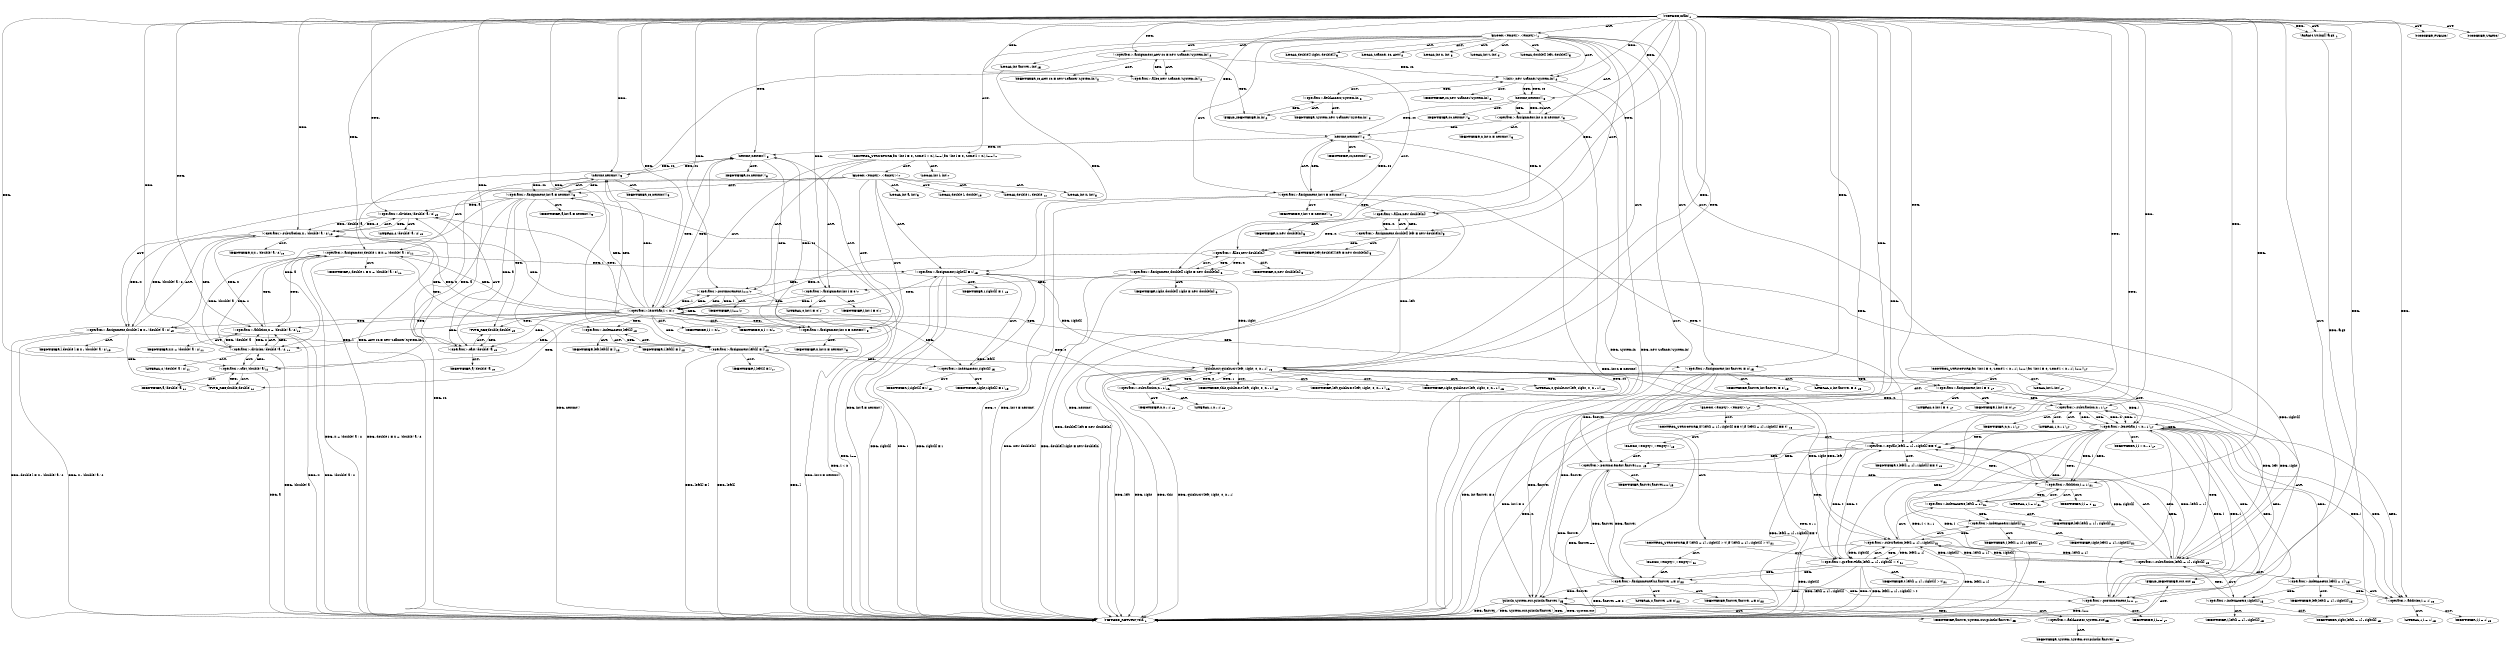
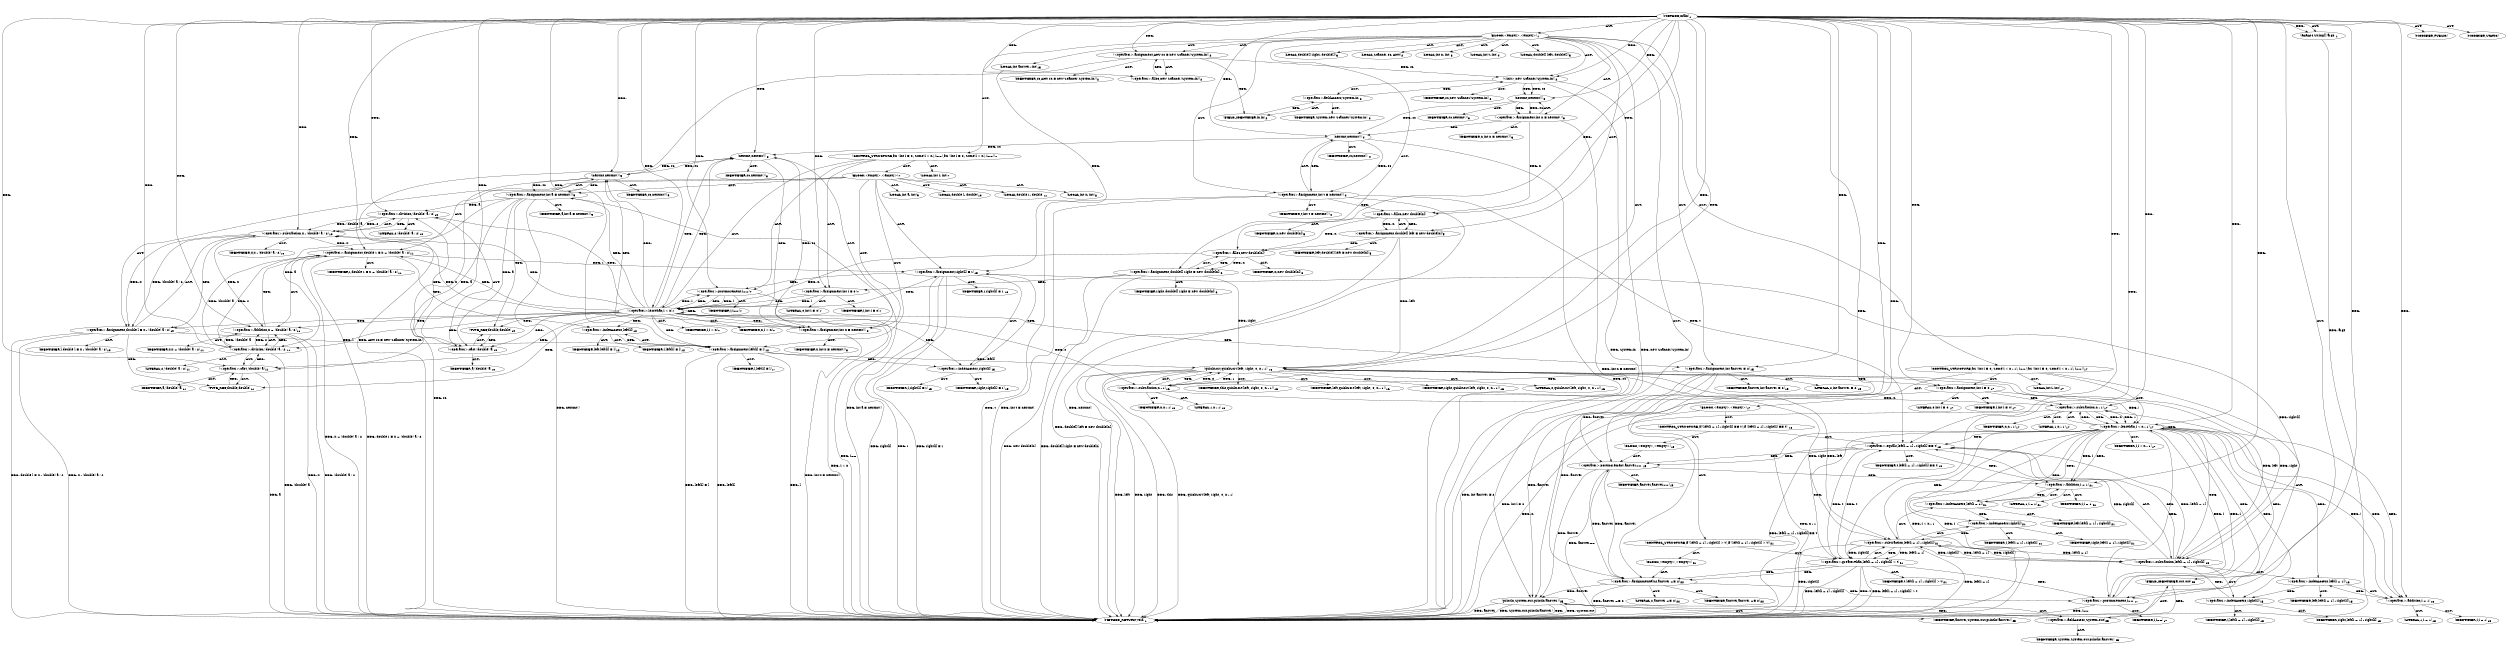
none -> (330, 243)
(295, 292) -> (295, 292)
(1080, 334) -> none
(1852, 588) -> (2170, 612)
